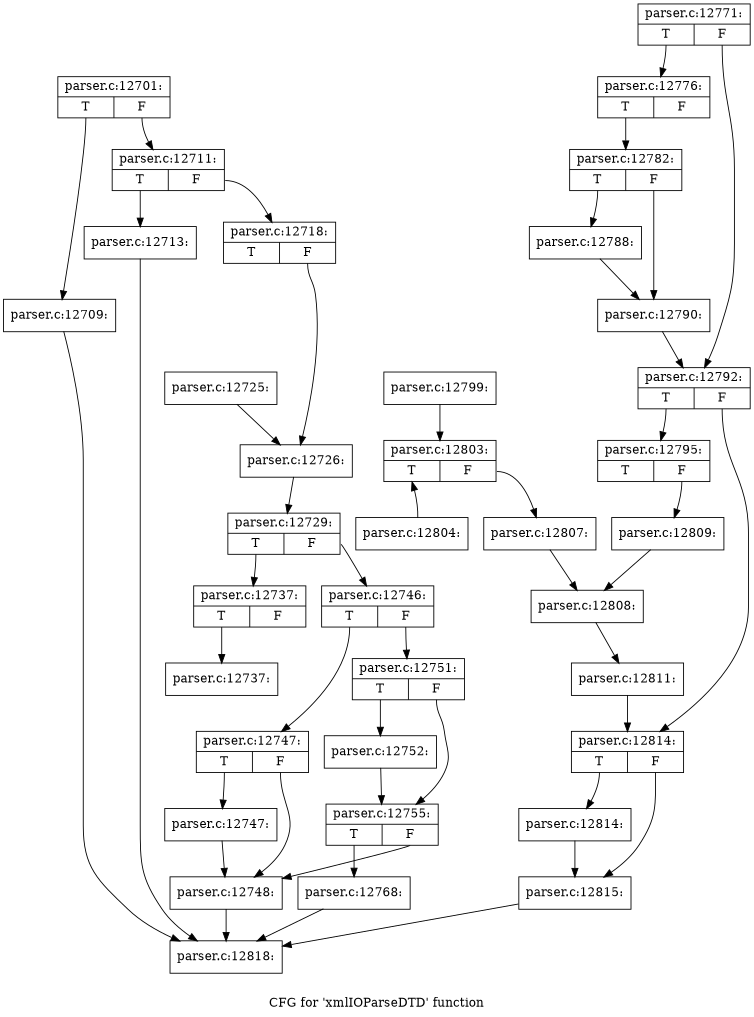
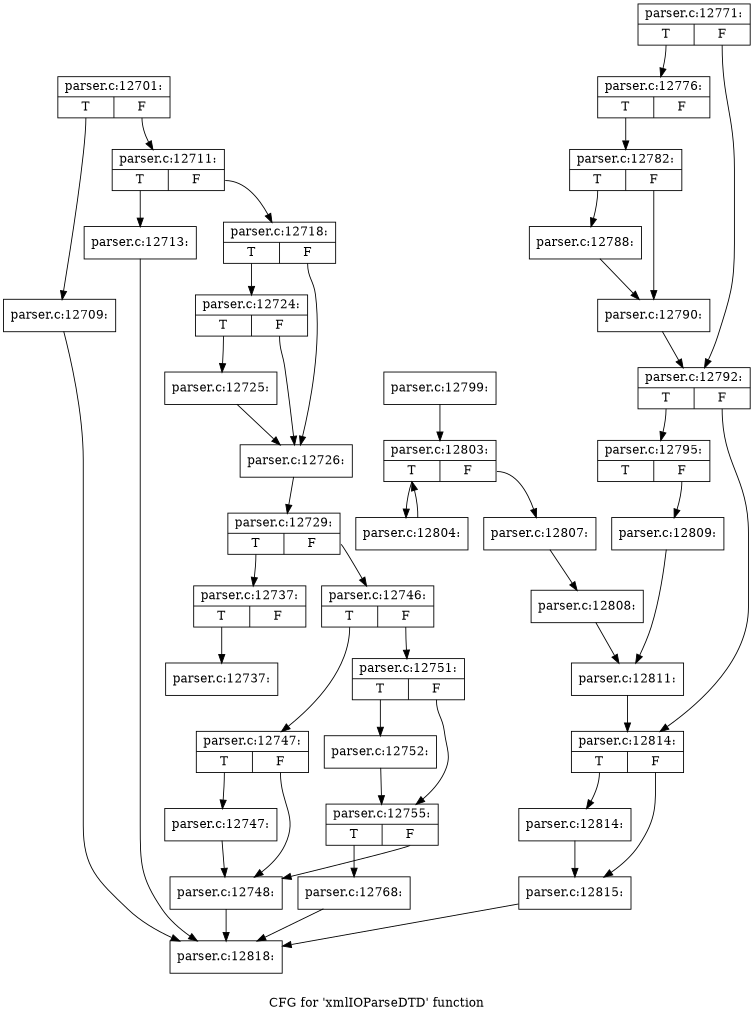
none -> (252, 316)
none -> (408, 495)
(631, 567) -> (657, 604)
